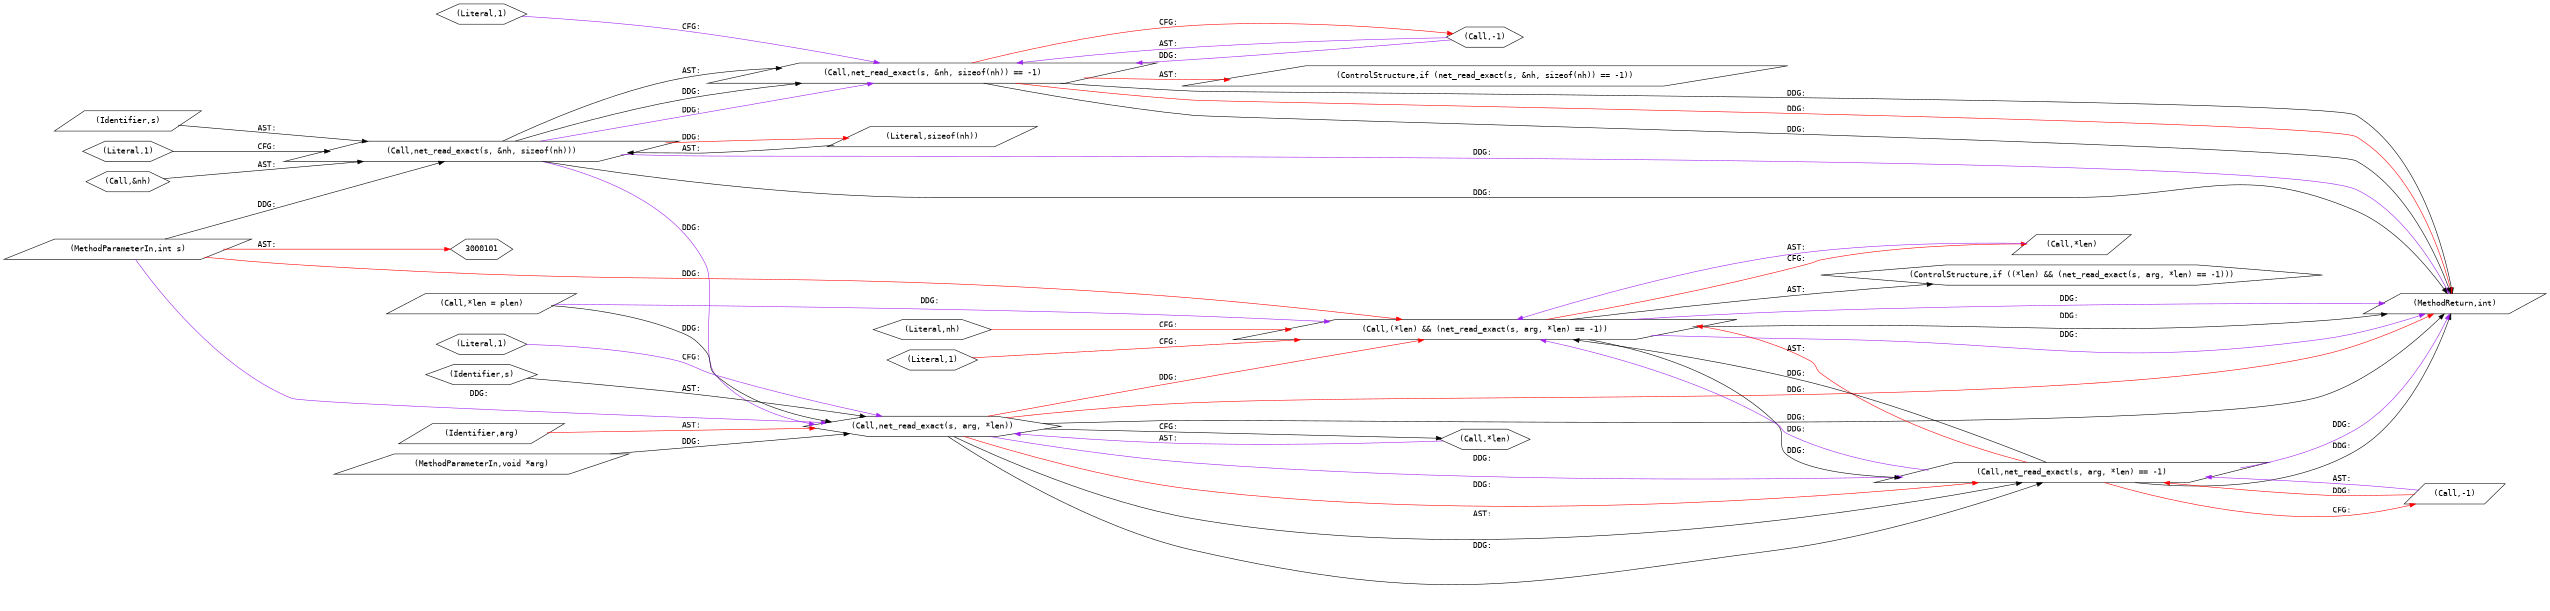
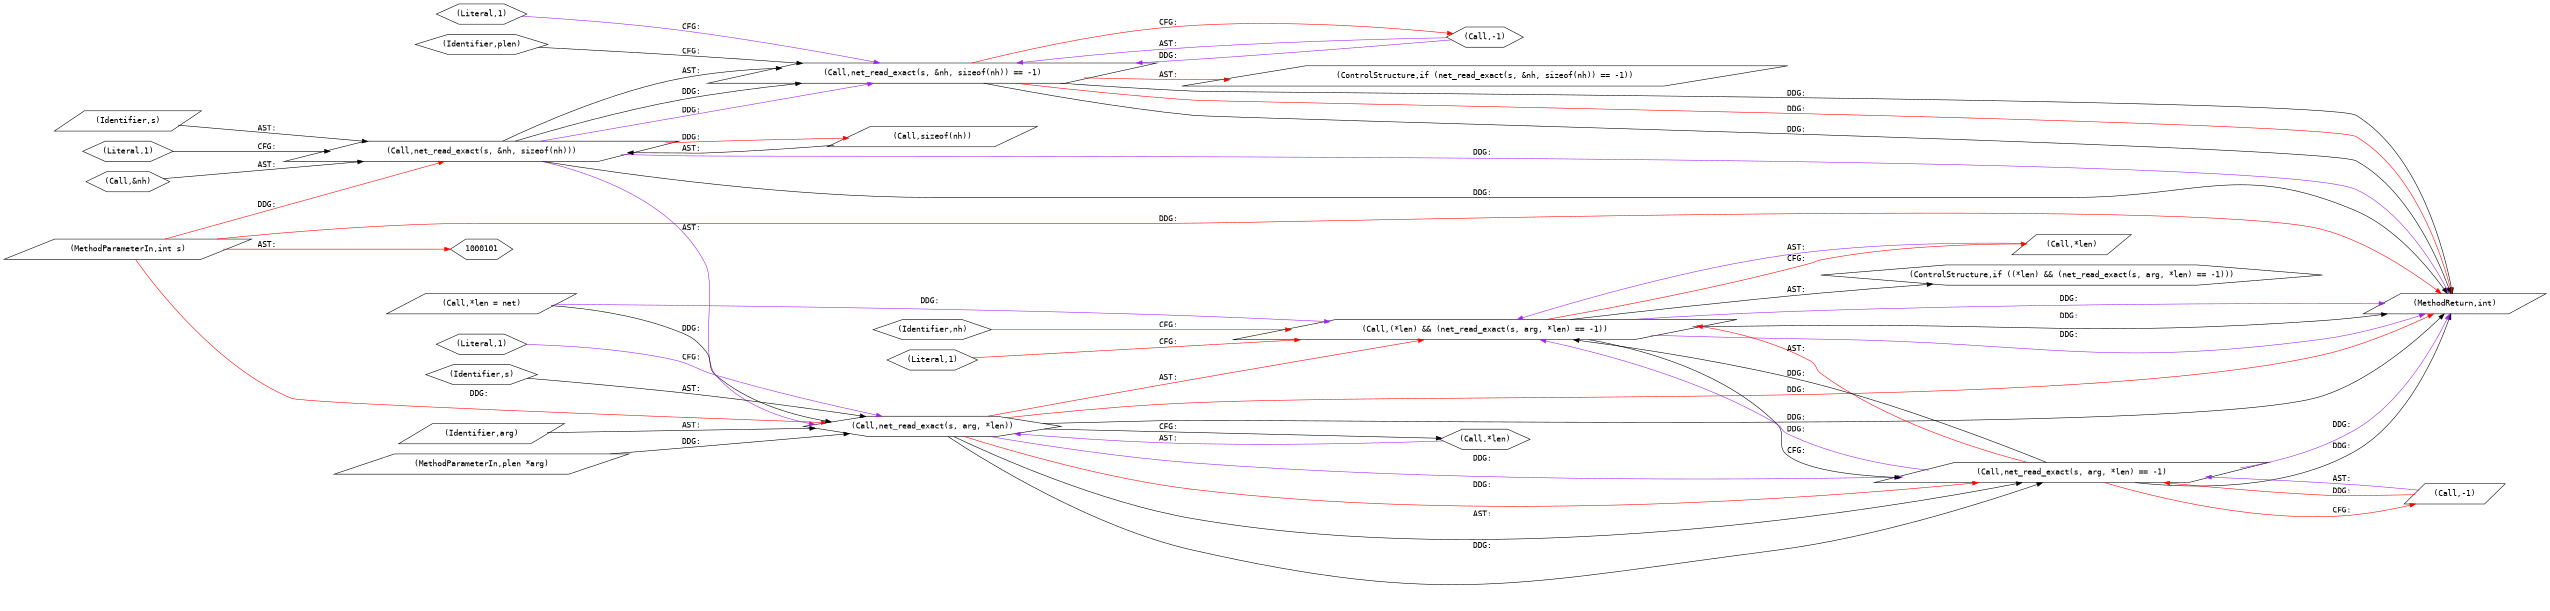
none -> (482, 44)
(932, 137) -> (932, 137)
(302, 201) -> (302, 201)
(694, 228) -> (694, 228)
(482, 249) -> (482, 249)
(801, 280) -> (1335, 221)
(482, 304) -> (482, 304)
(932, 330) -> (932, 330)
(1171, 378) -> (1171, 378)
(451, 408) -> (451, 408)
(678, 430) -> (678, 430)
(1799, 451) -> (1799, 451)
(482, 464) -> (482, 464)
